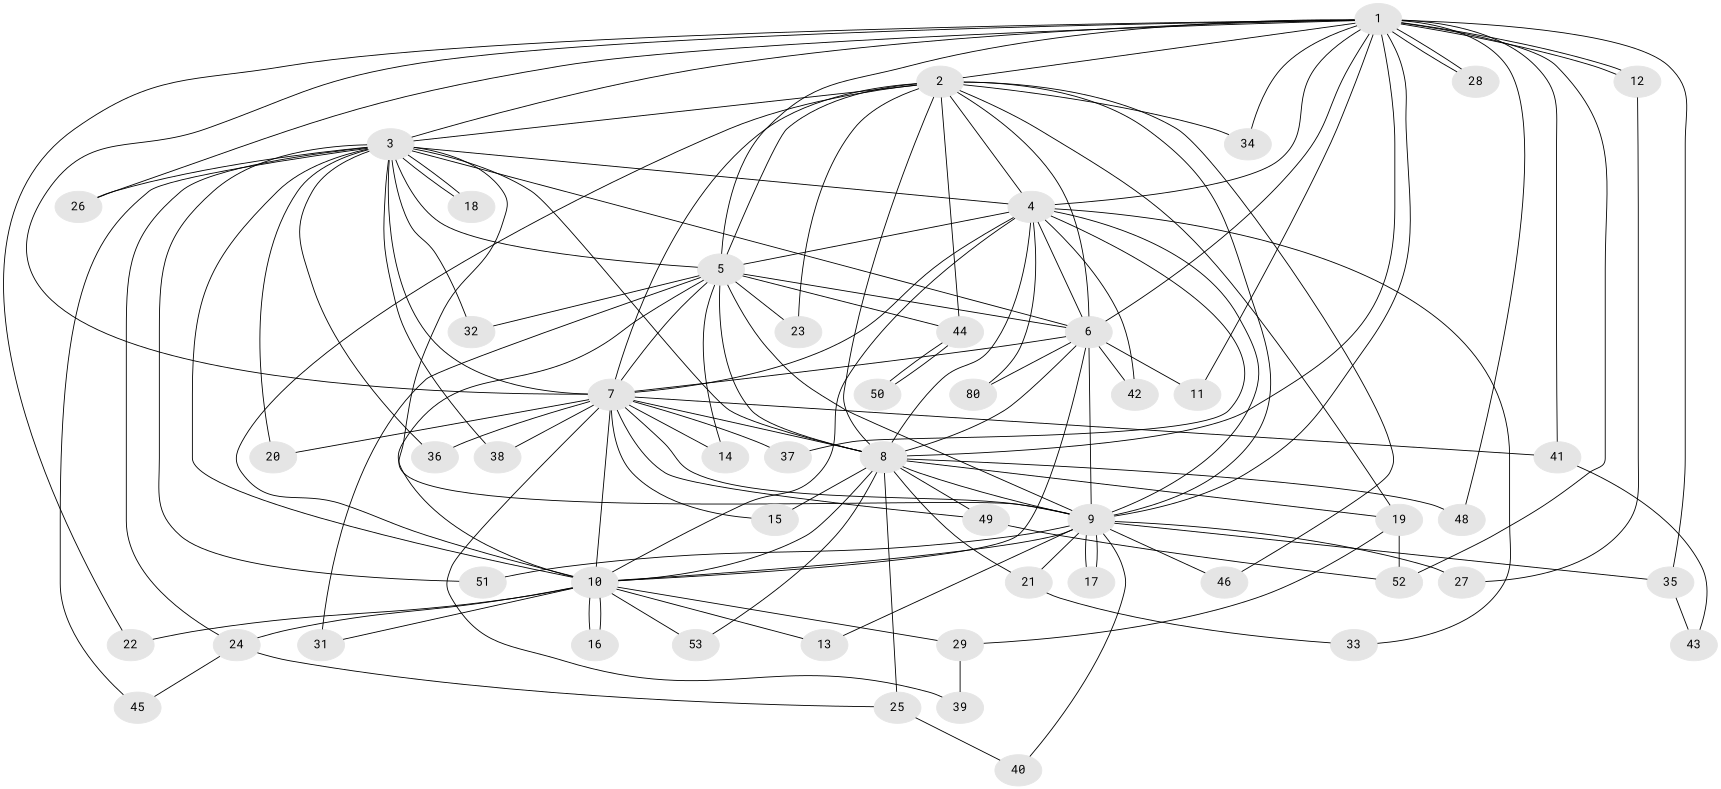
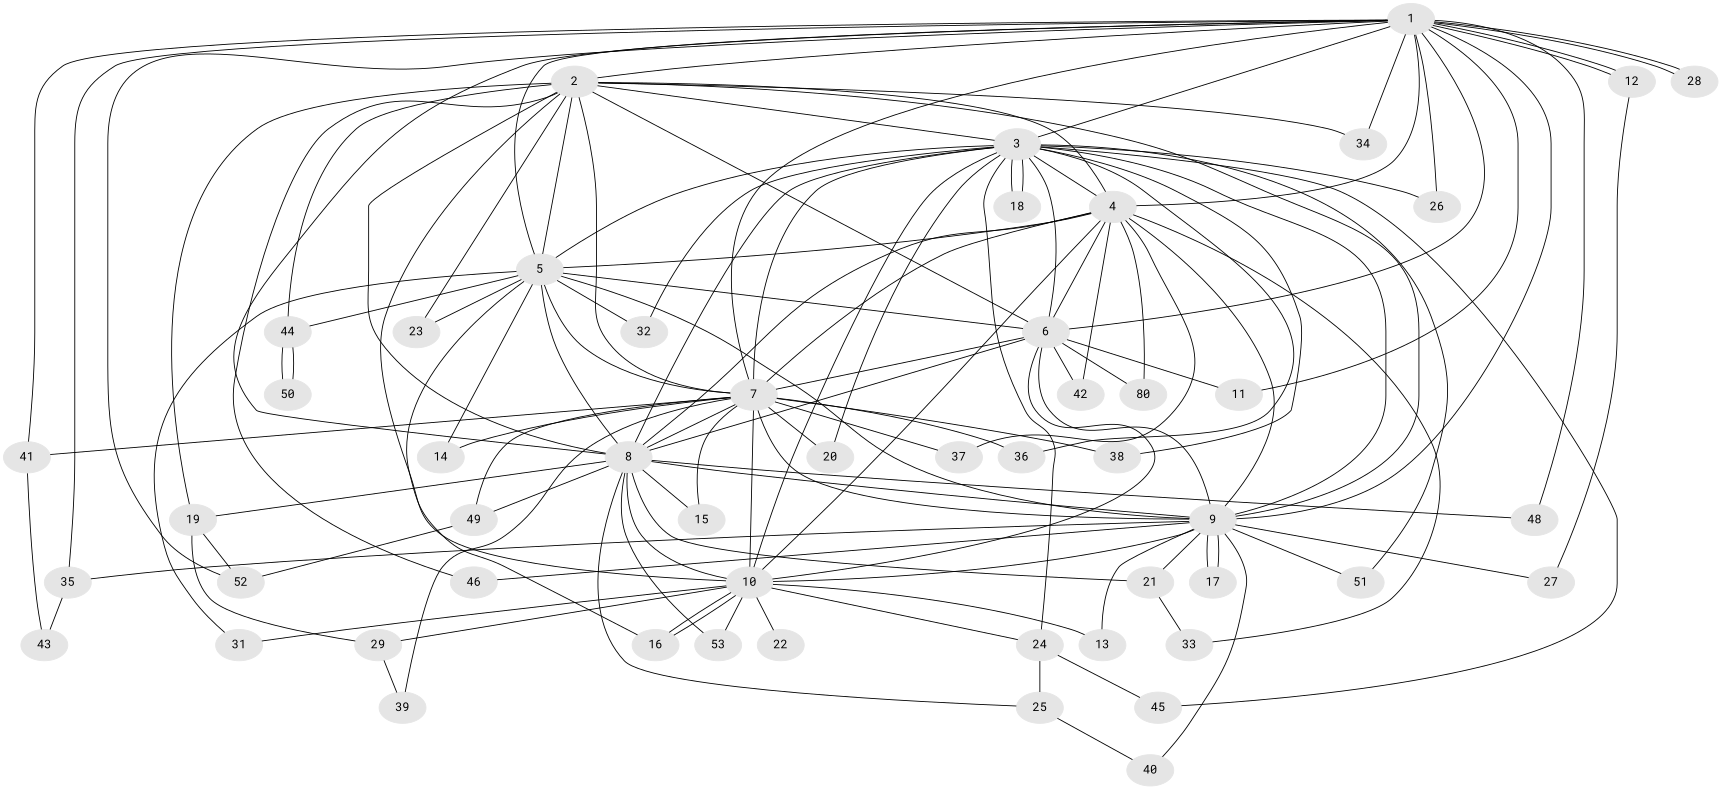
(435, 50) -> none
(441, 402) -> (407, 449)
